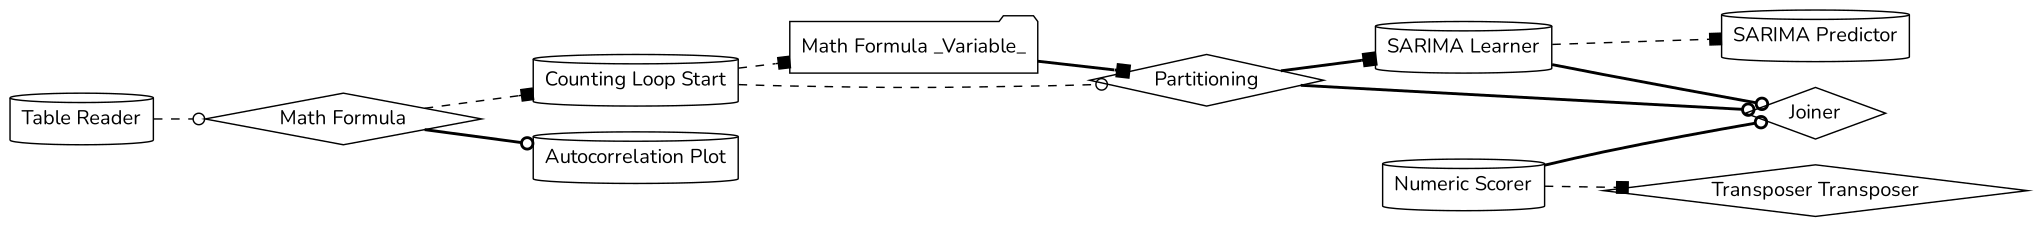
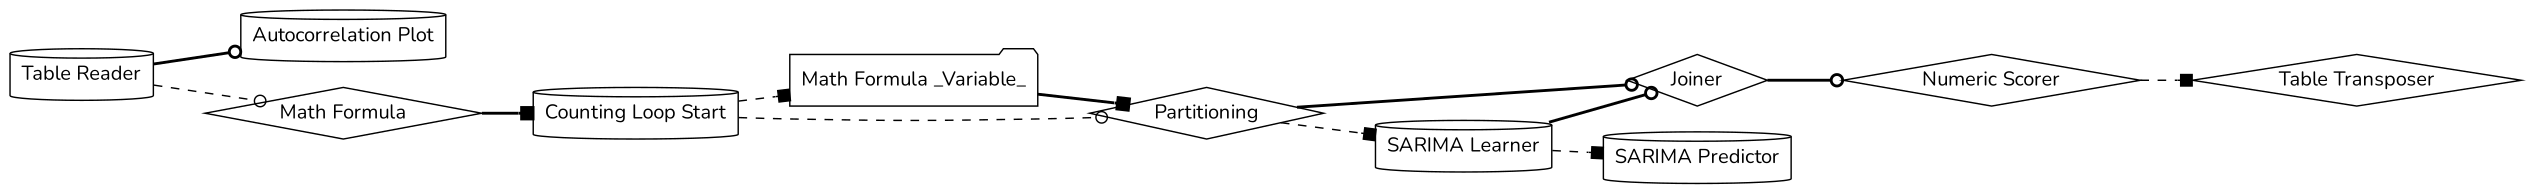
(1321, 66) -> (1321, 128)
(472, 102) -> (500, 113)
(473, 136) -> (191, 58)
(1650, 143) -> (1799, 80)
(1464, 185) -> (1992, 80)
(1815, 191) -> (2357, 80)
